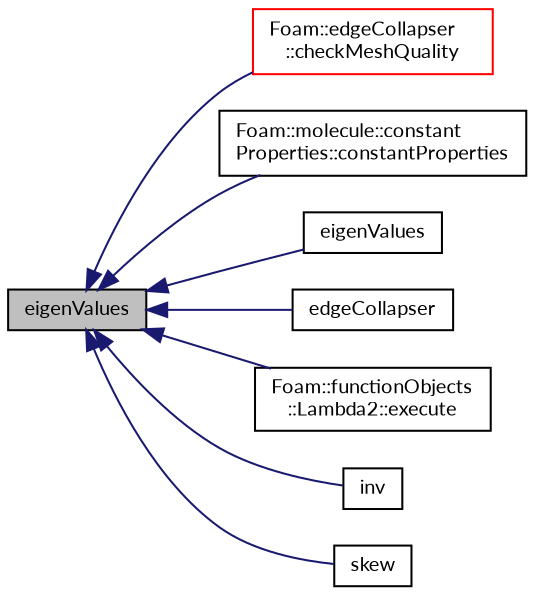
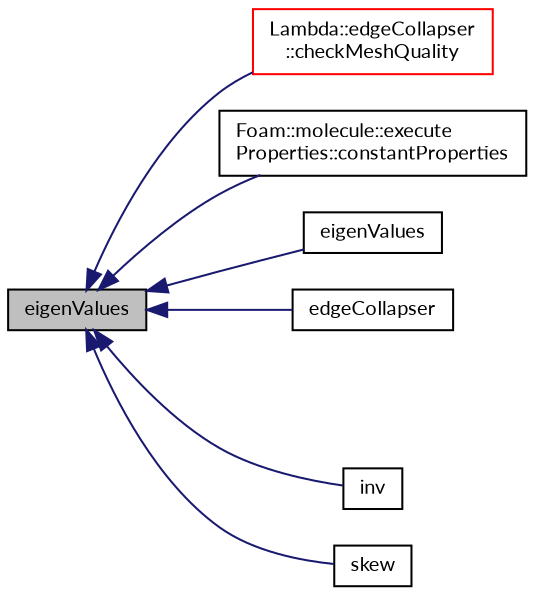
(373, 42) -> (373, 42)
(373, 143) -> (373, 143)
(373, 399) -> none
